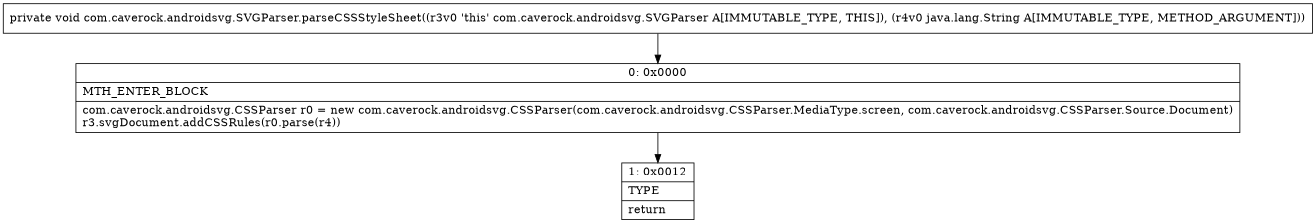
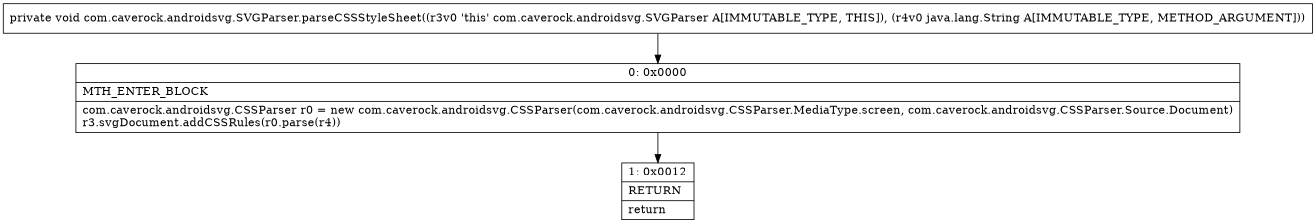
(644, 191) -> (655, 191)
